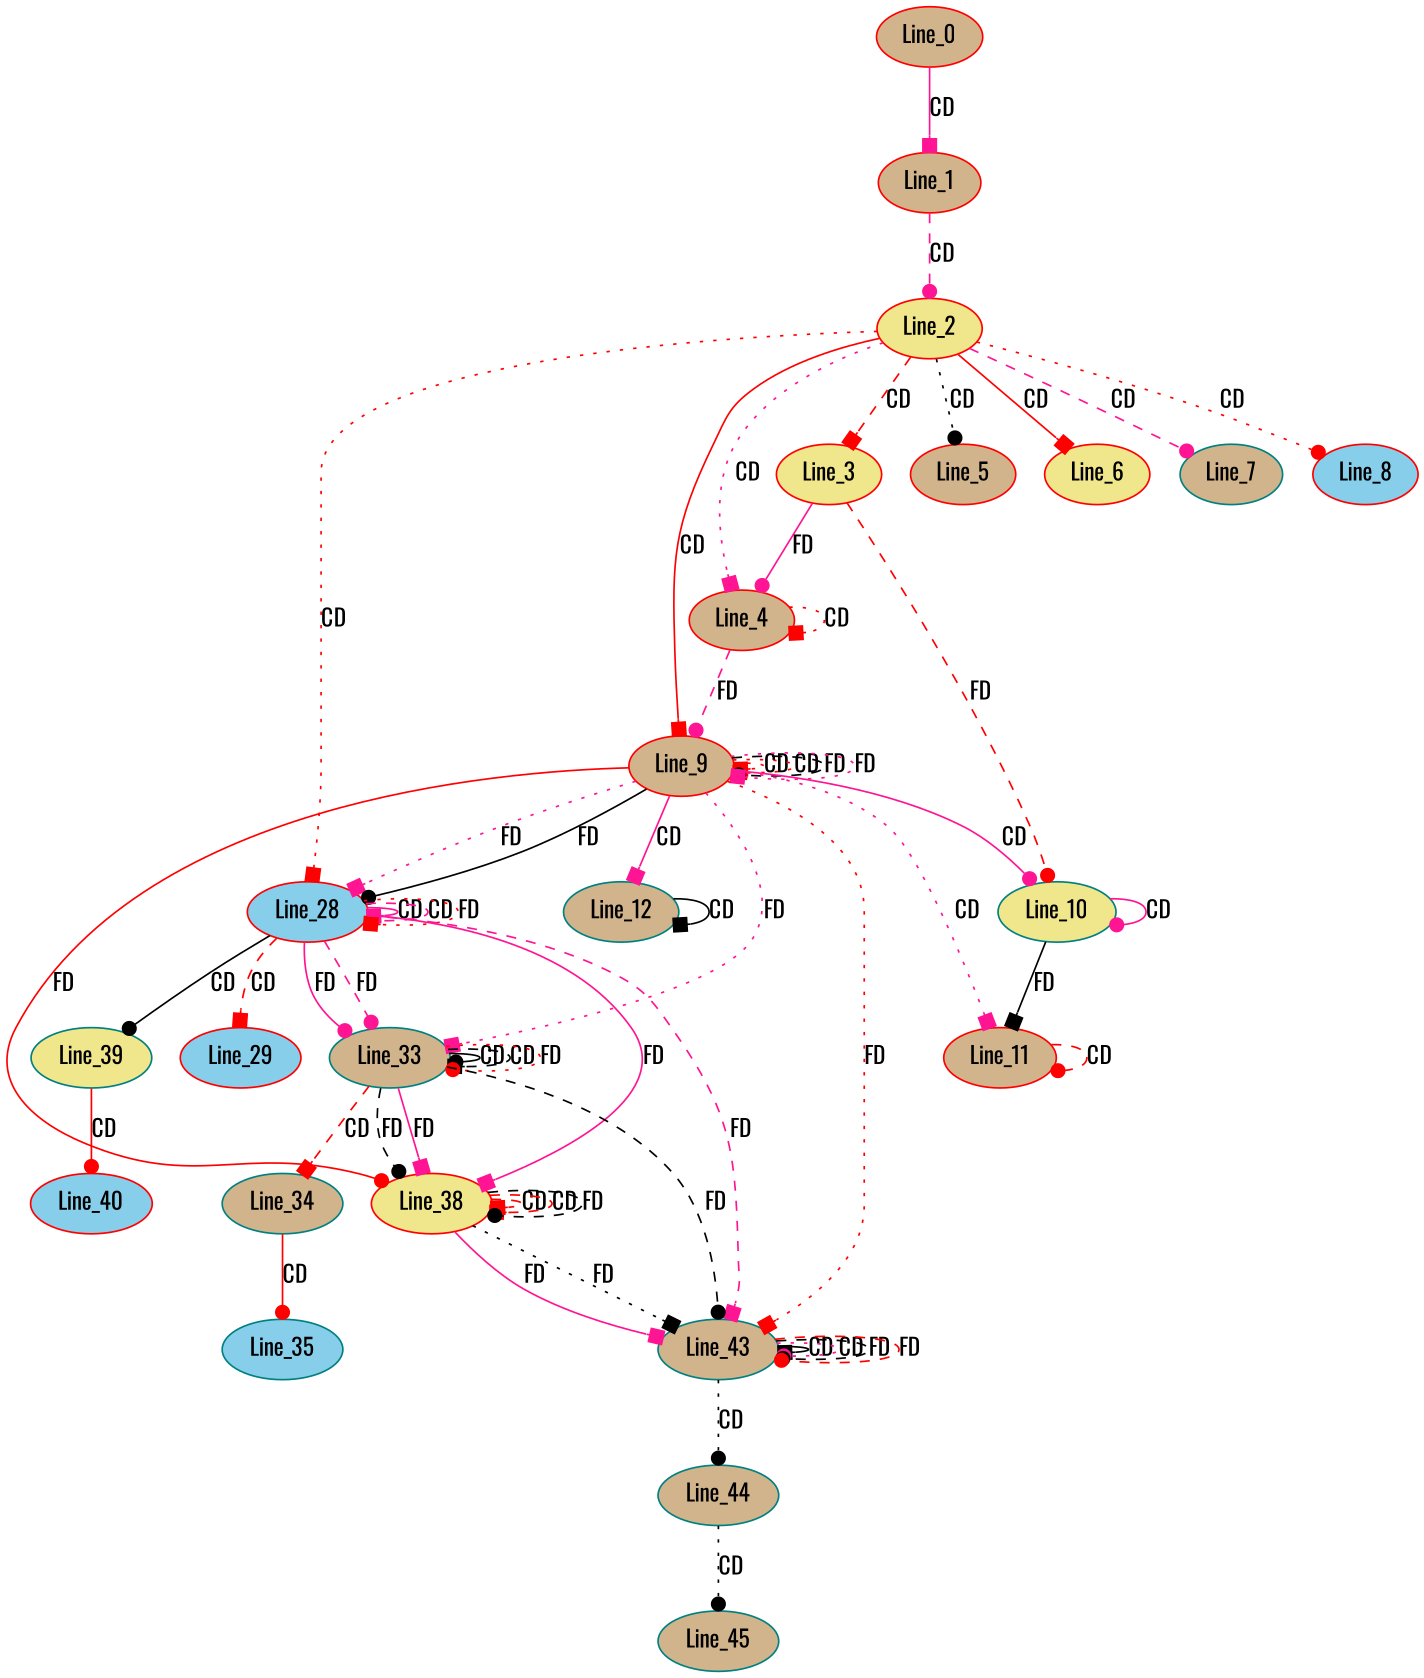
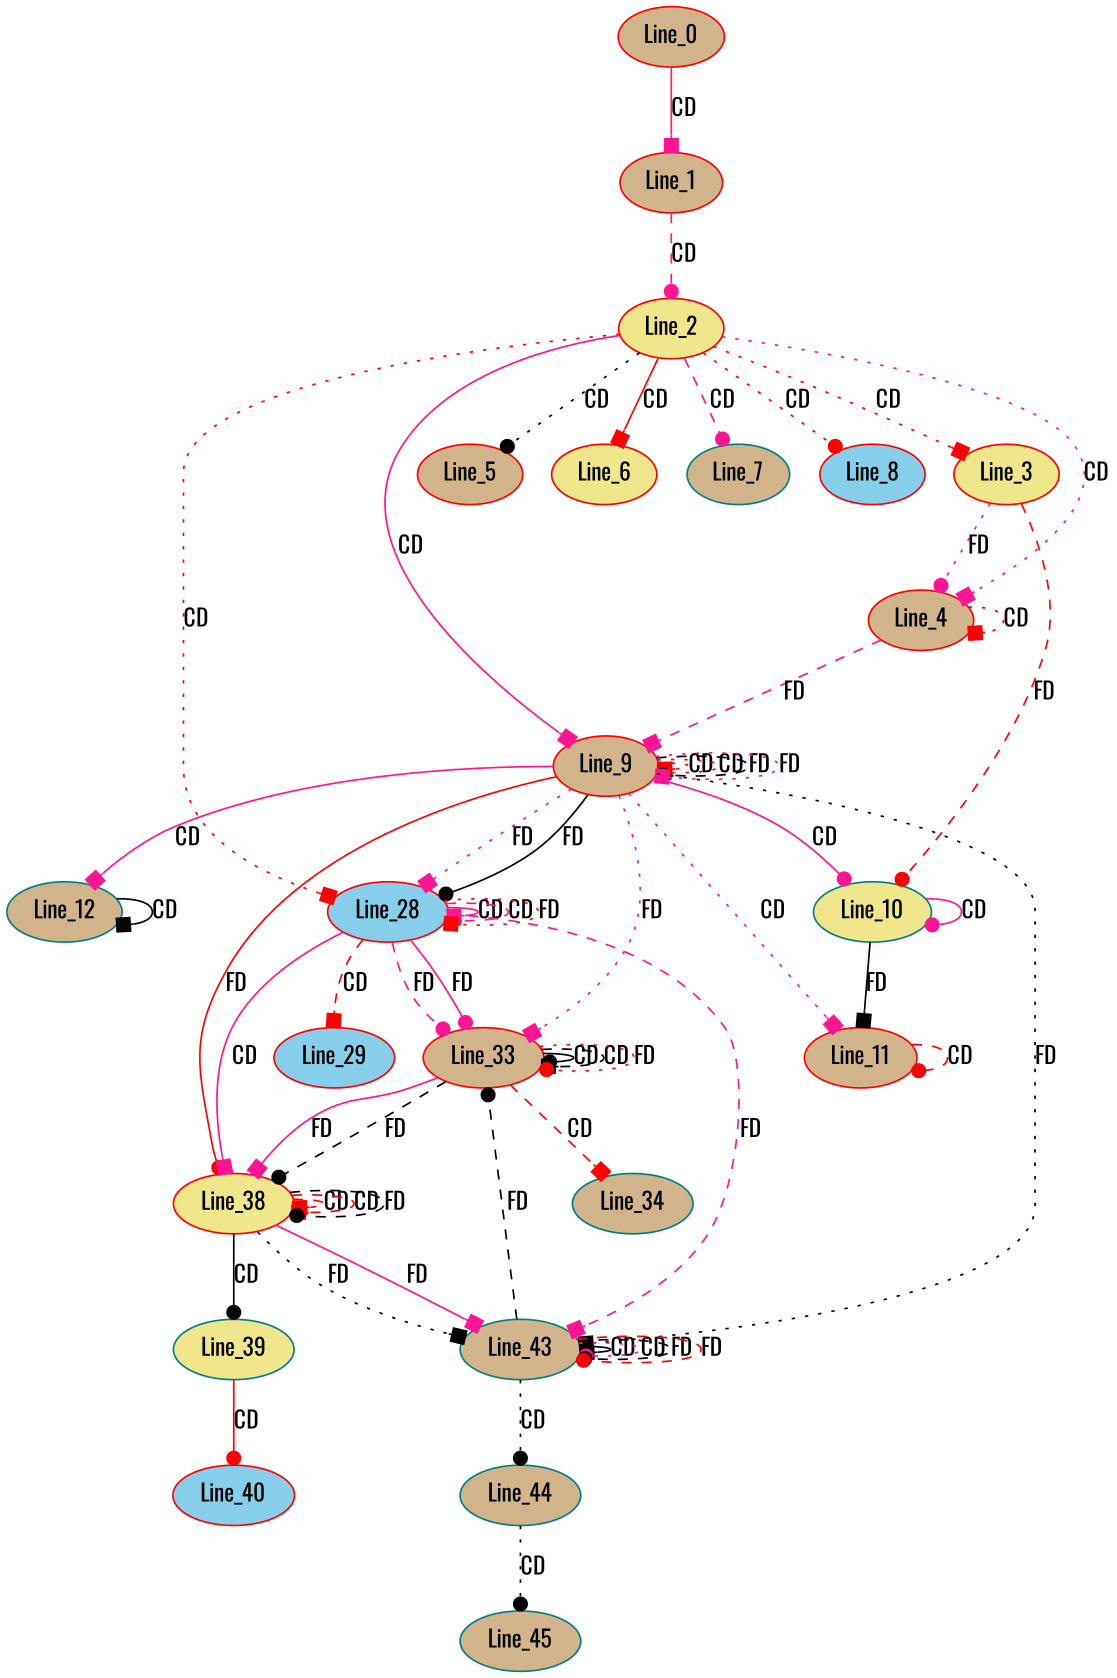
(884, 395) -> (833, 395)
(698, 479) -> (387, 496)
(789, 541) -> (967, 541)
(714, 687) -> (772, 690)
(201, 978) -> (234, 1270)
(864, 1033) -> (1035, 1088)
(390, 1058) -> (484, 1058)
(654, 1058) -> (246, 1058)
(630, 1136) -> (503, 1210)
(283, 1349) -> none
